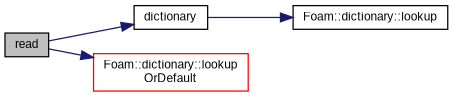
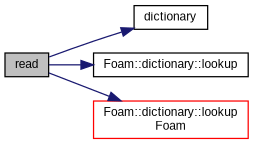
(244, 17) -> (65, 65)
(171, 72) -> (171, 120)
